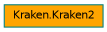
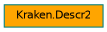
(54, 16) -> (54, 16)
